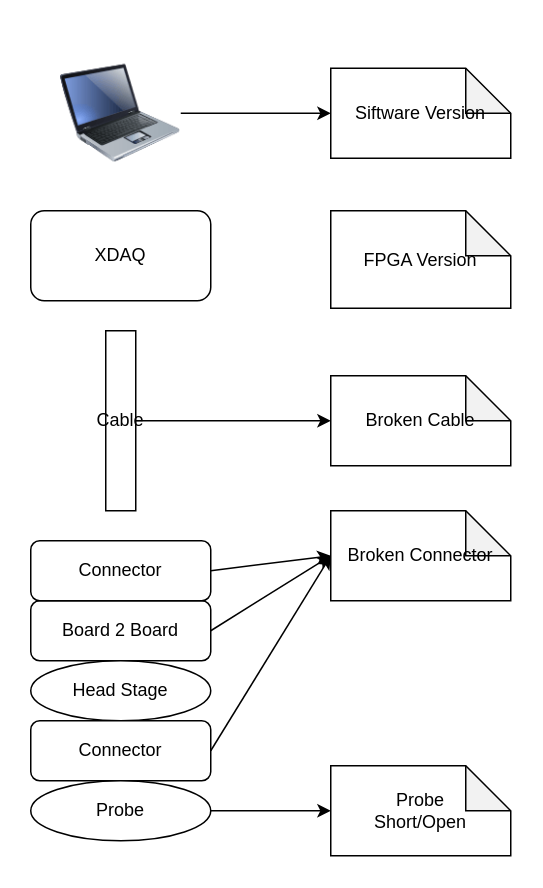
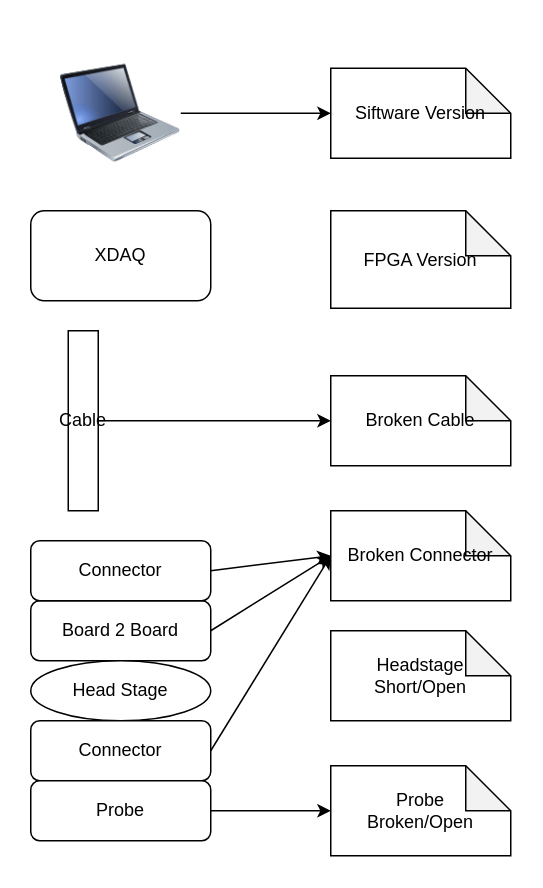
(121, 421) -> (83, 421)
none -> (421, 676)
(121, 811) -> (121, 811)
(421, 811) -> (421, 811)
